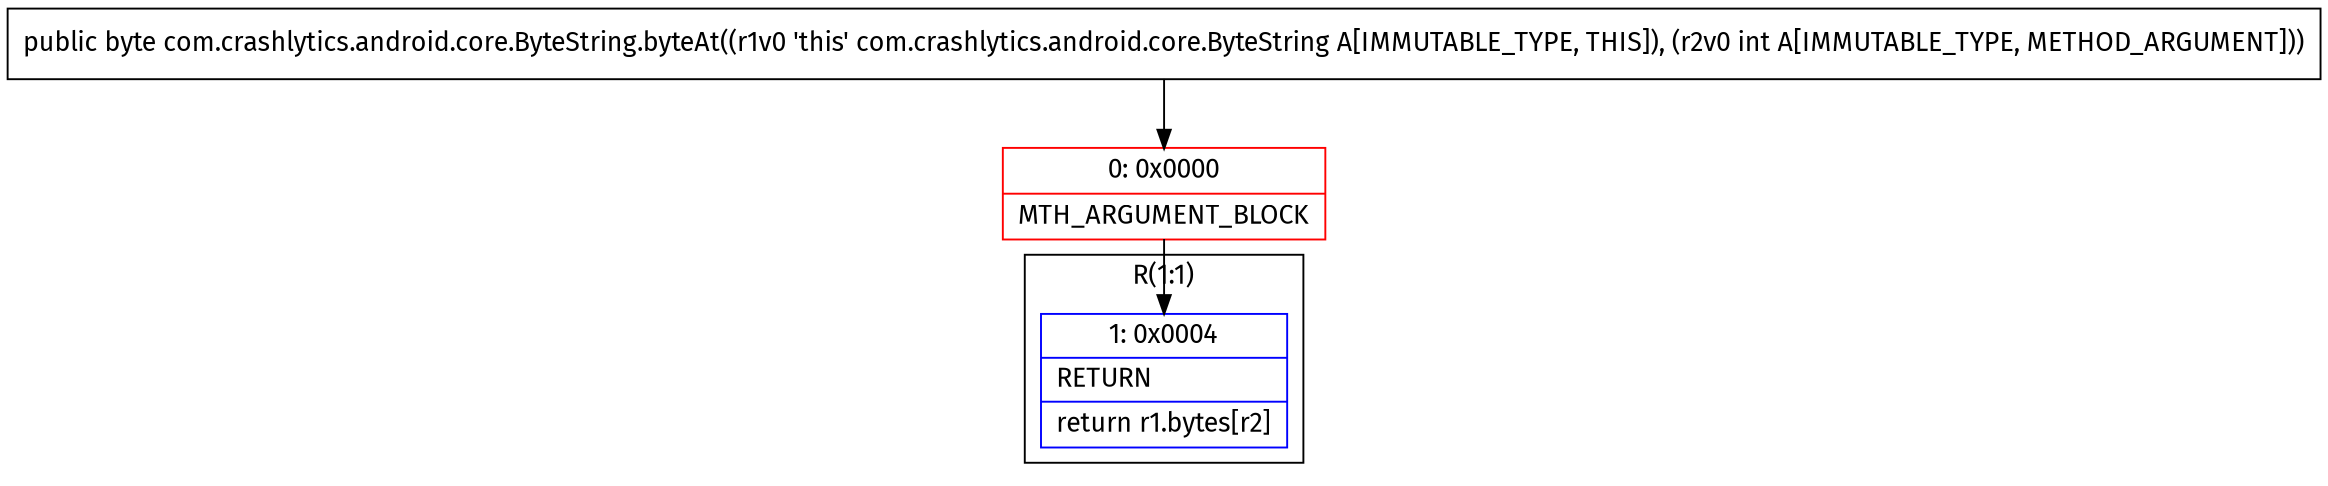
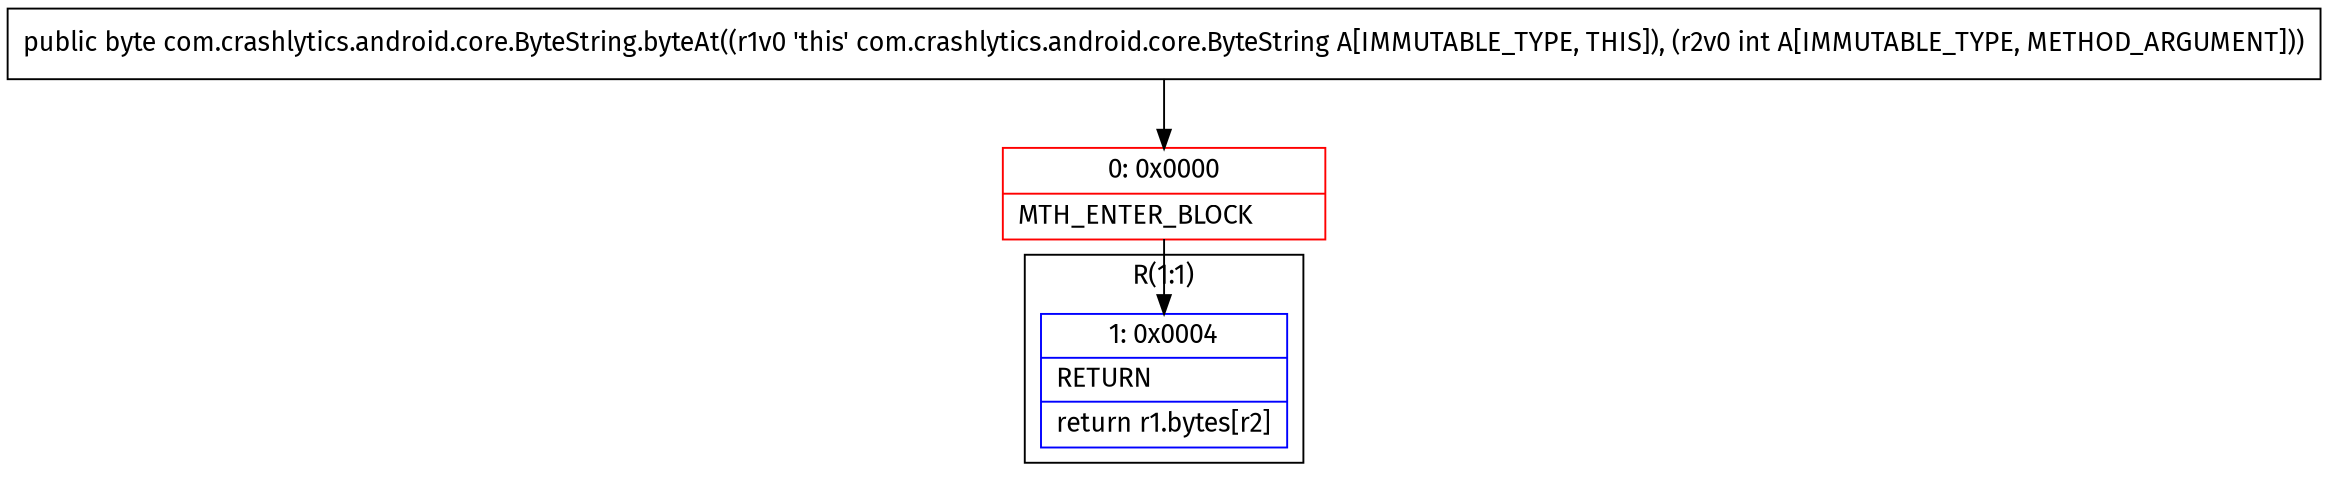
(1164, 216) -> (1136, 216)
